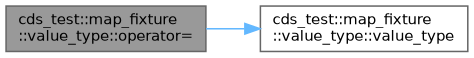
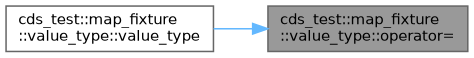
(225, 29) -> (233, 29)
